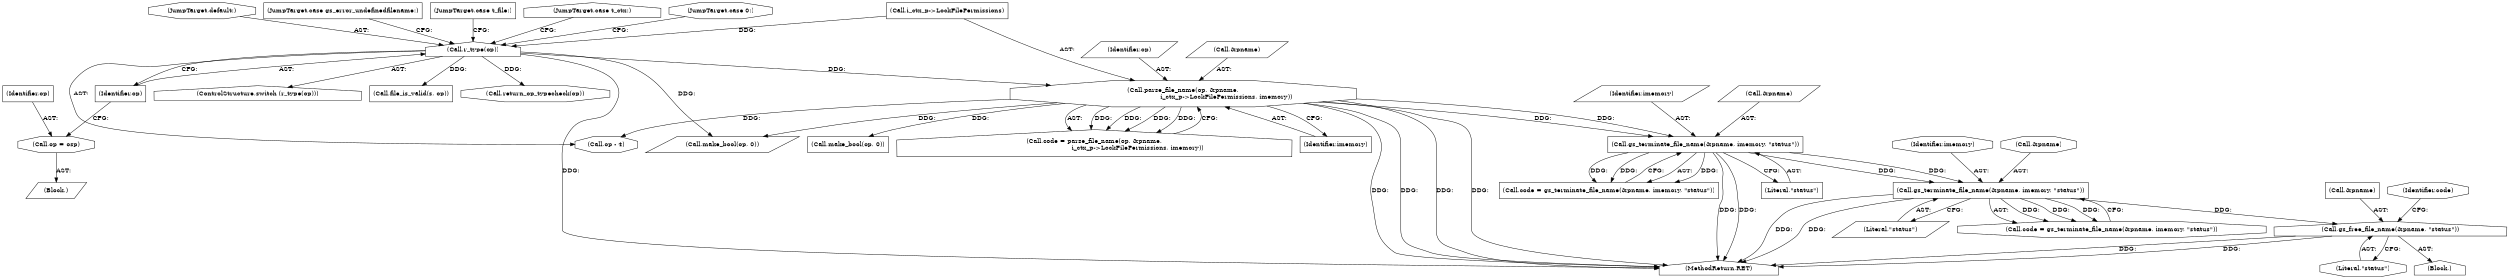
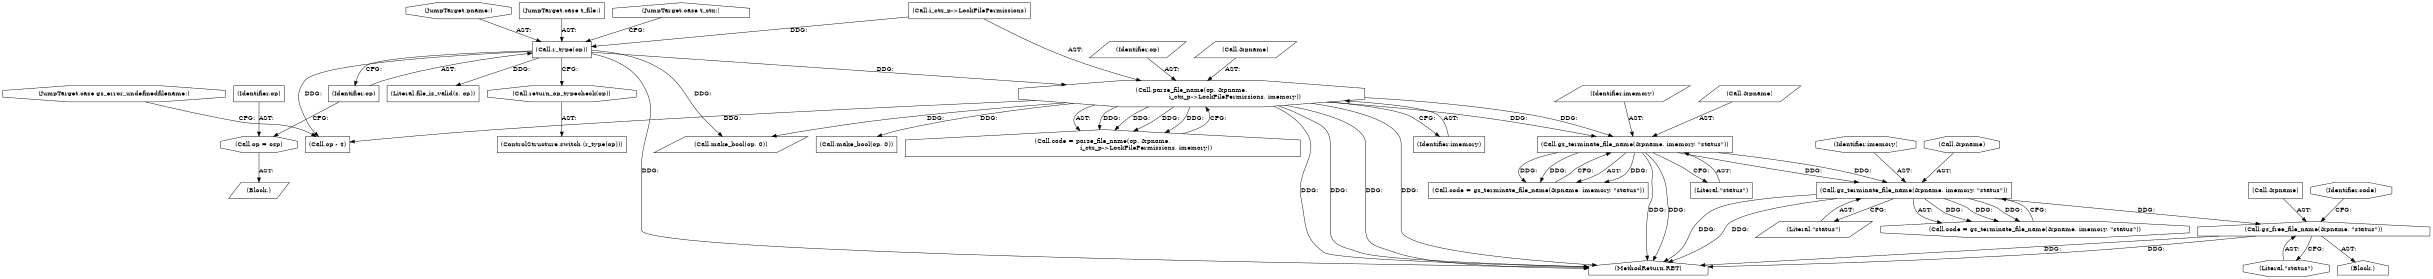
(202, 11) -> (459, 11)
(343, 11) -> (114, 94)
(721, 11) -> none
(482, 30) -> (570, 30)
(410, 31) -> (229, 120)
(473, 50) -> (562, 50)
(514, 69) -> (571, 69)
(367, 71) -> (562, 117)
(82, 94) -> (314, 94)
(258, 94) -> (562, 145)
(411, 94) -> (433, 94)
(606, 145) -> (328, 145)
